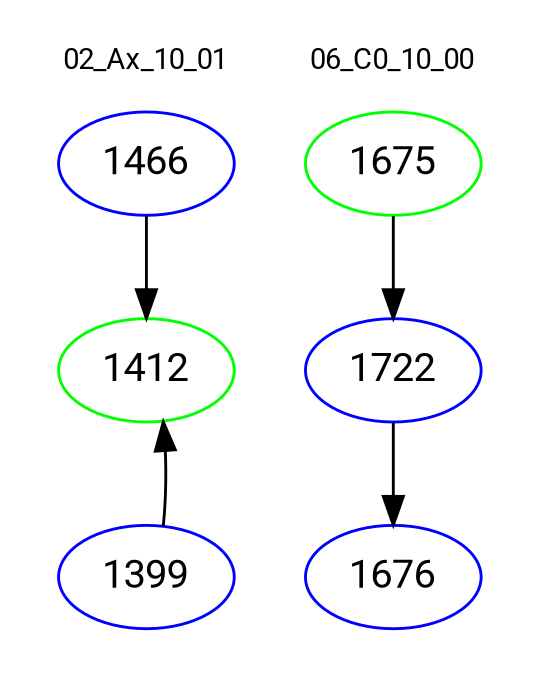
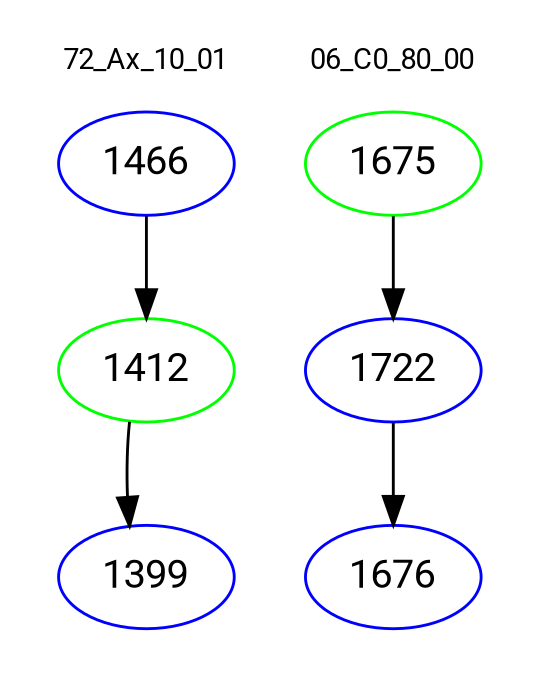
(146, 62) -> (146, 62)
(393, 62) -> (393, 62)
(166, 489) -> (127, 459)
